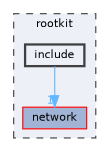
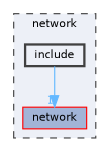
(55, 25) -> (55, 25)
